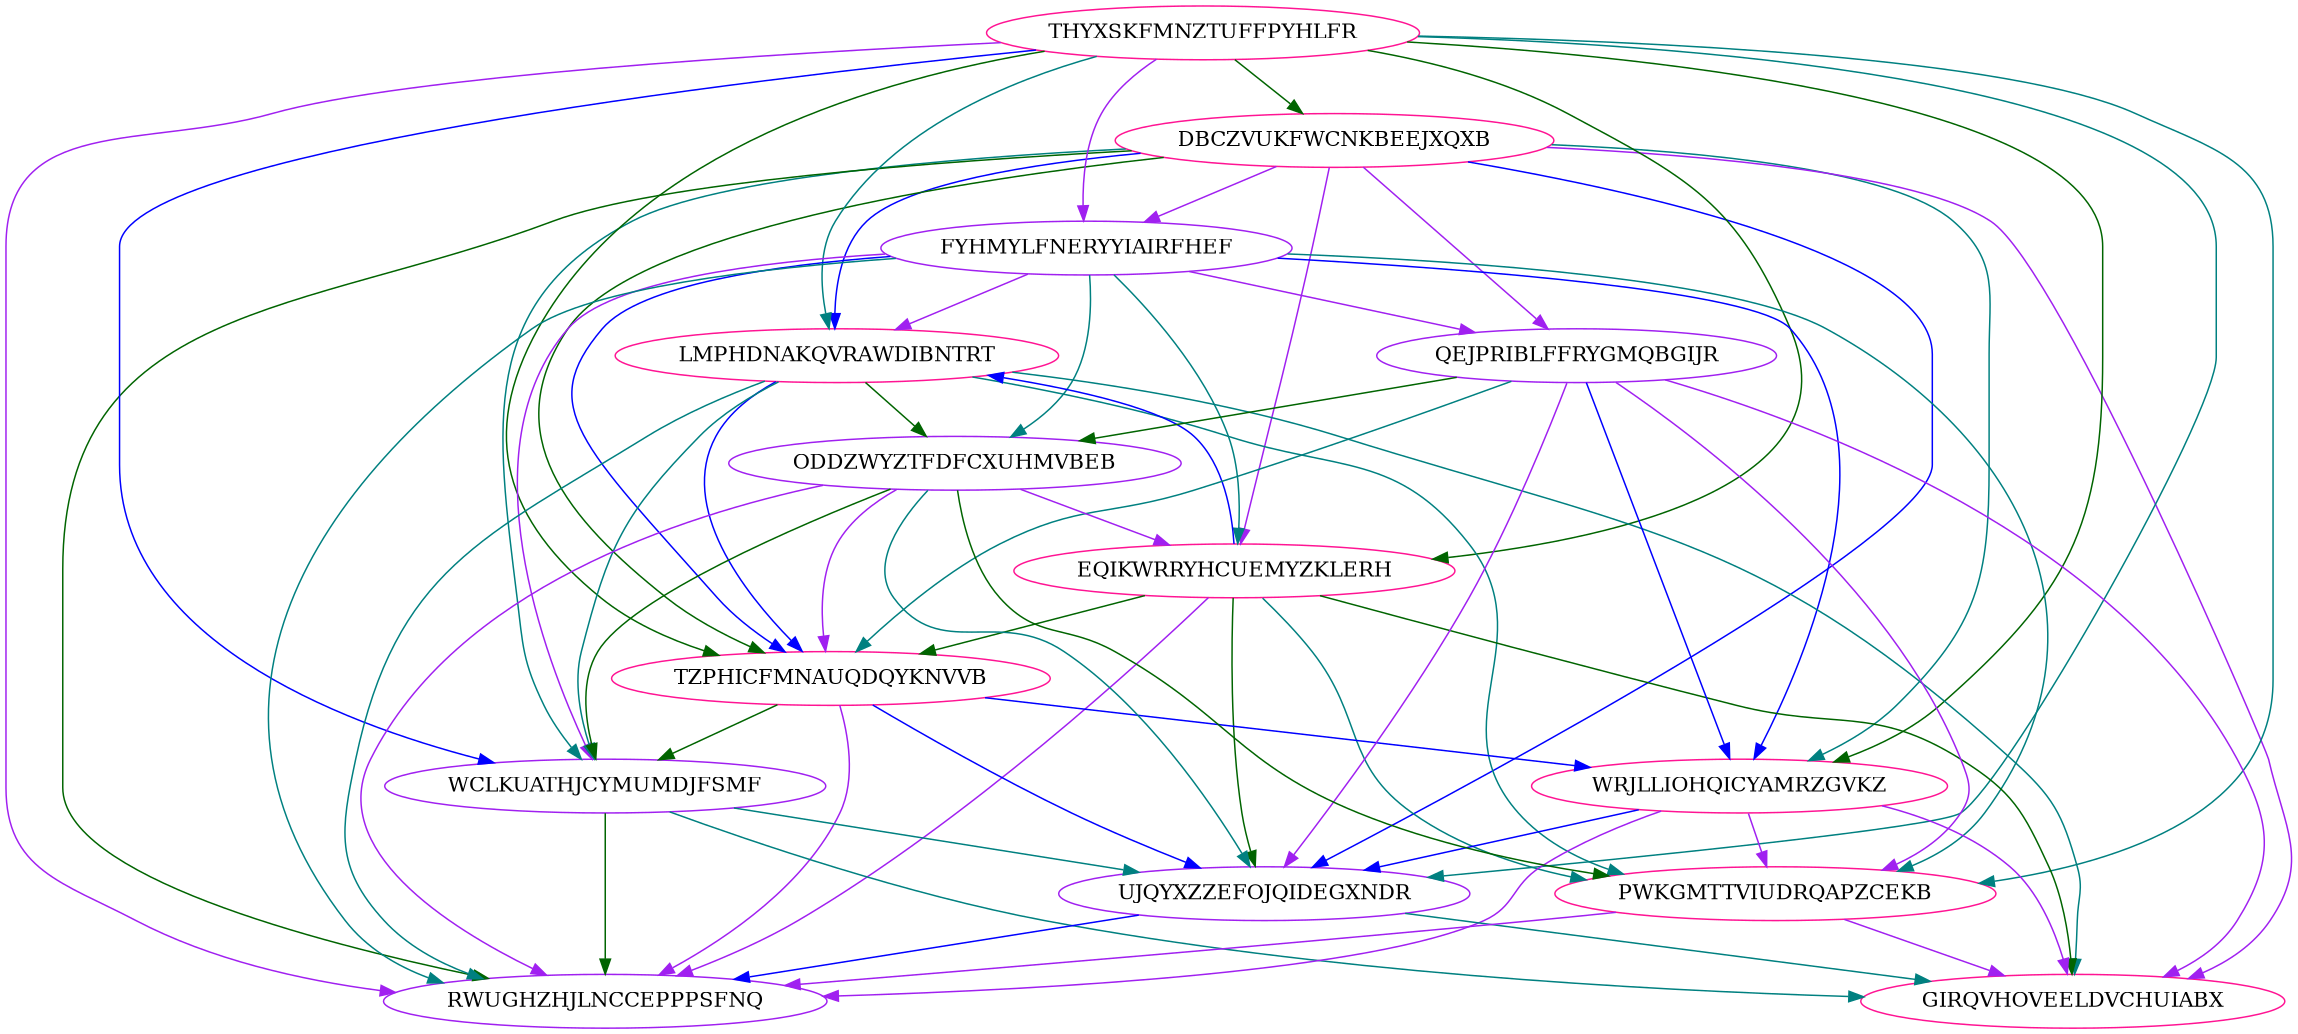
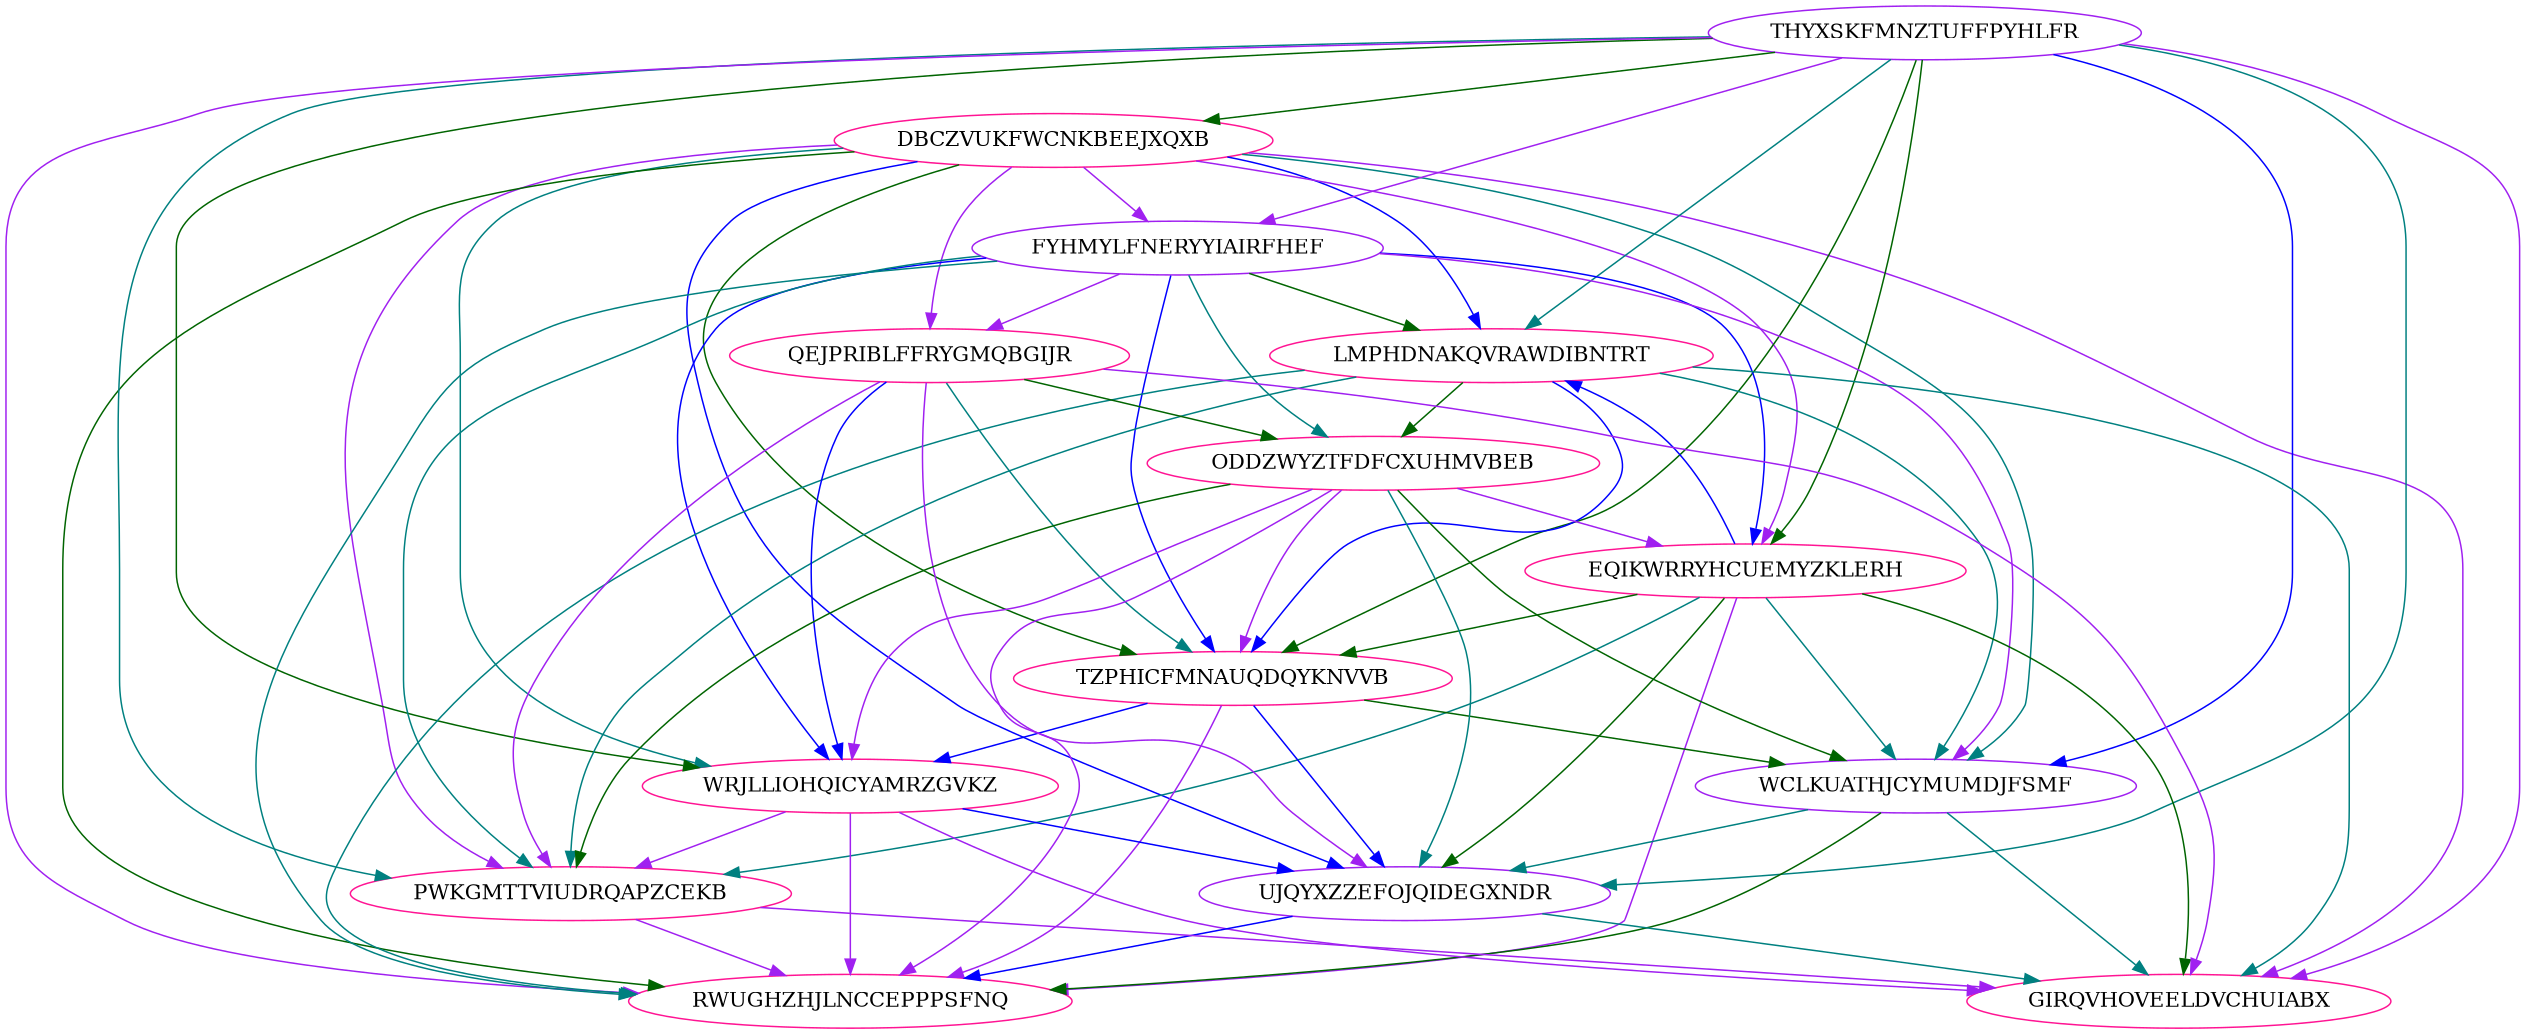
(1203, 33) -> (1925, 33)
(969, 299) -> (1327, 299)
none -> (364, 354)
(1577, 356) -> (930, 356)
(1206, 388) -> (1723, 326)
none -> (2520, 432)
(955, 463) -> (1373, 463)
none -> (1056, 595)
none -> (1826, 672)
(605, 1001) -> (850, 1001)
